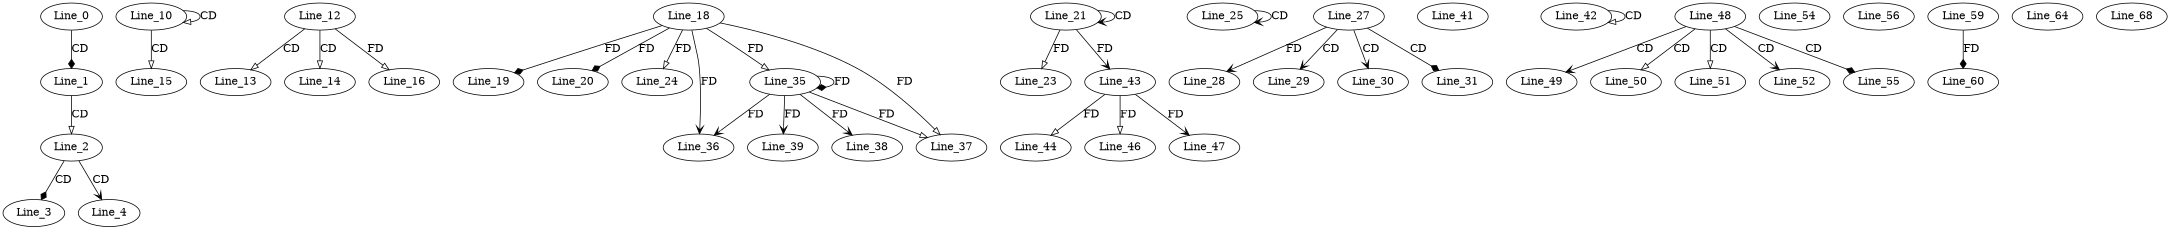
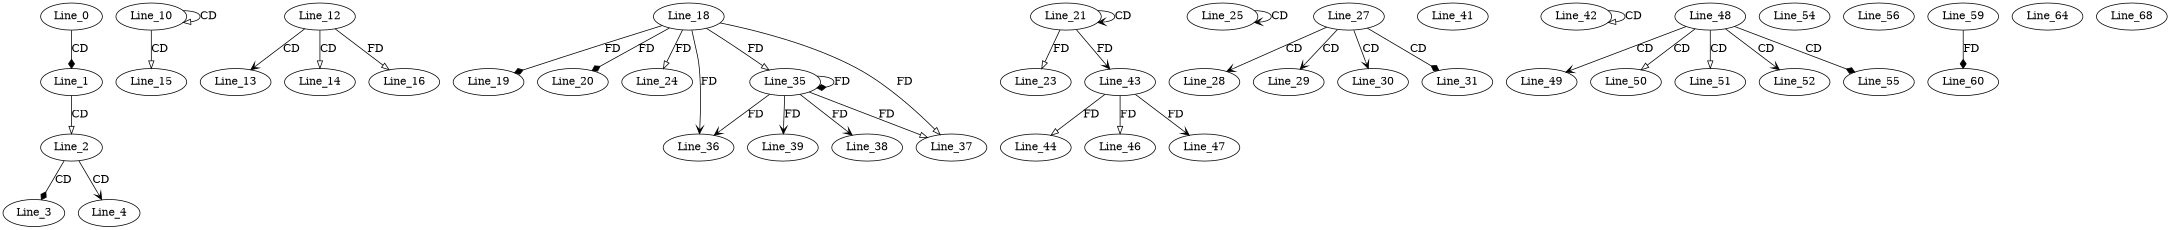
(281, 47) -> (281, 47)
(1294, 49) -> (1294, 49)
